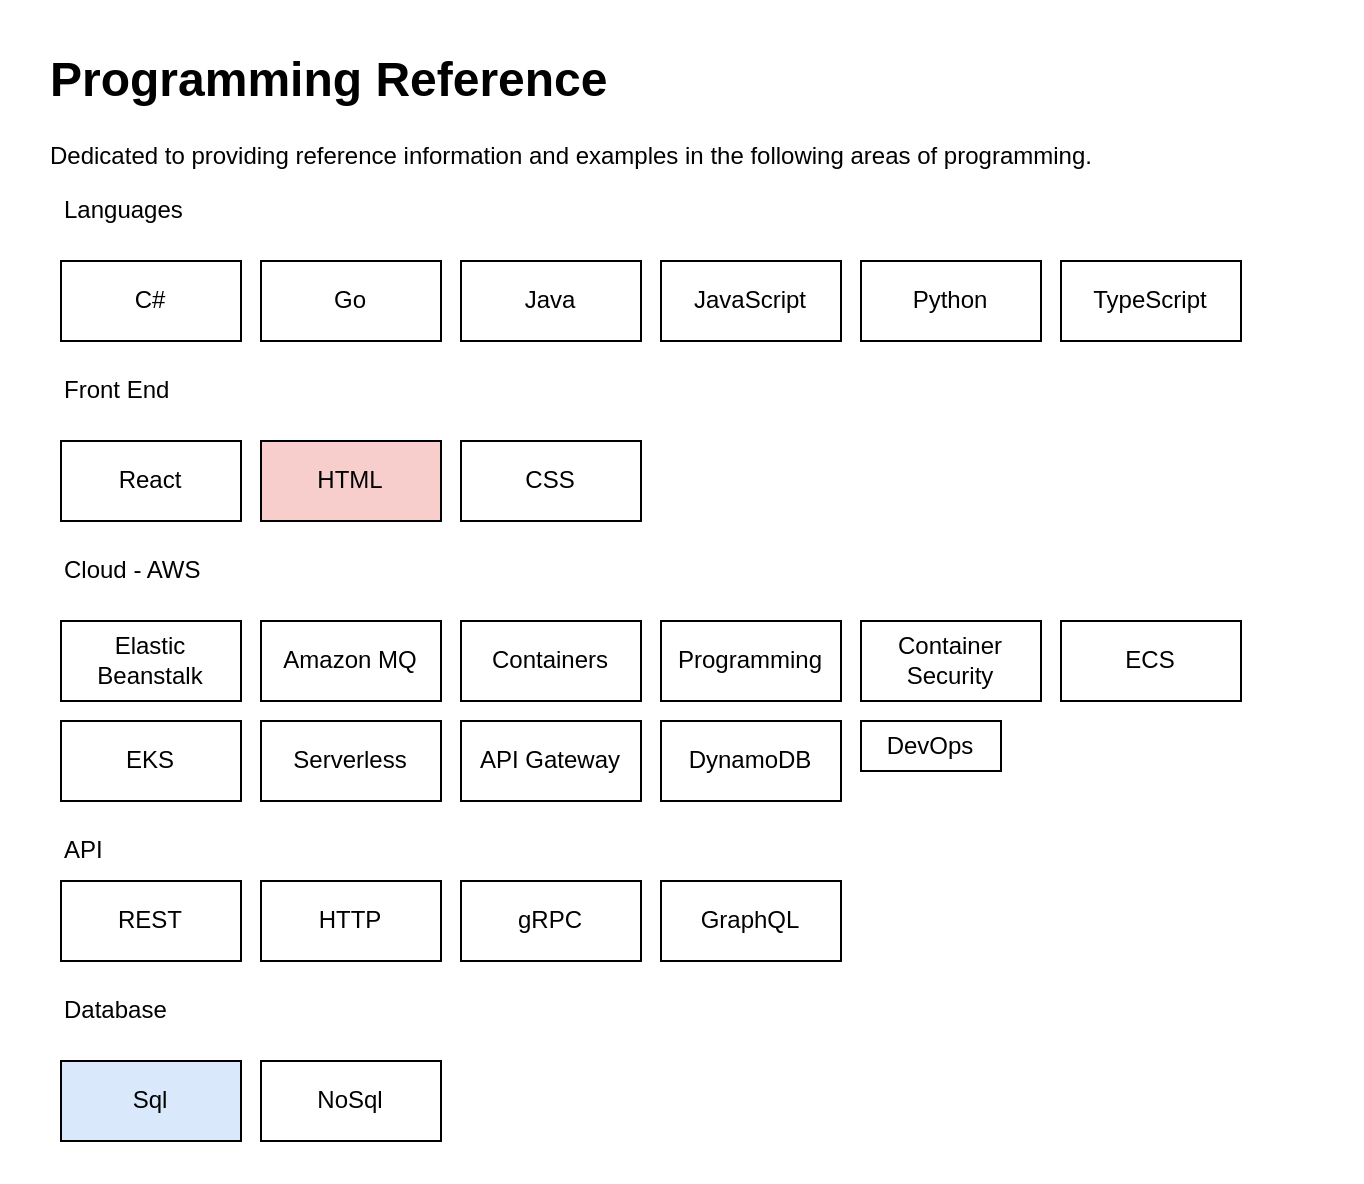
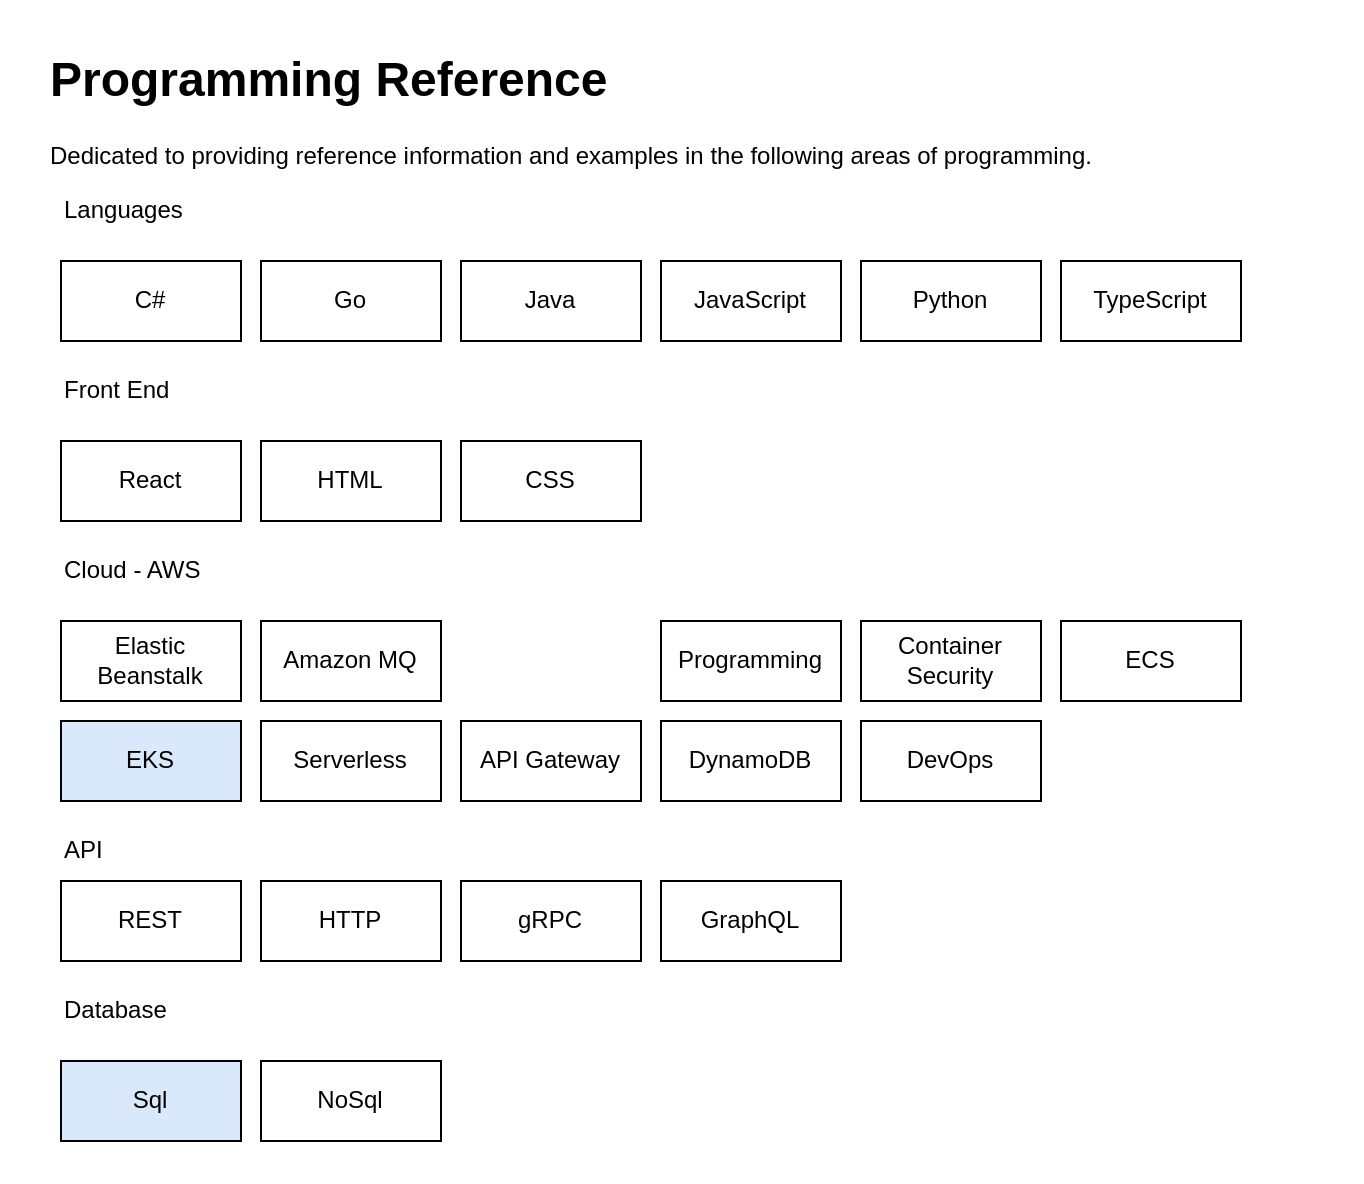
(351, 481) -> (351, 481)
(551, 661) -> none
(931, 746) -> (951, 761)
(151, 761) -> (151, 761)
